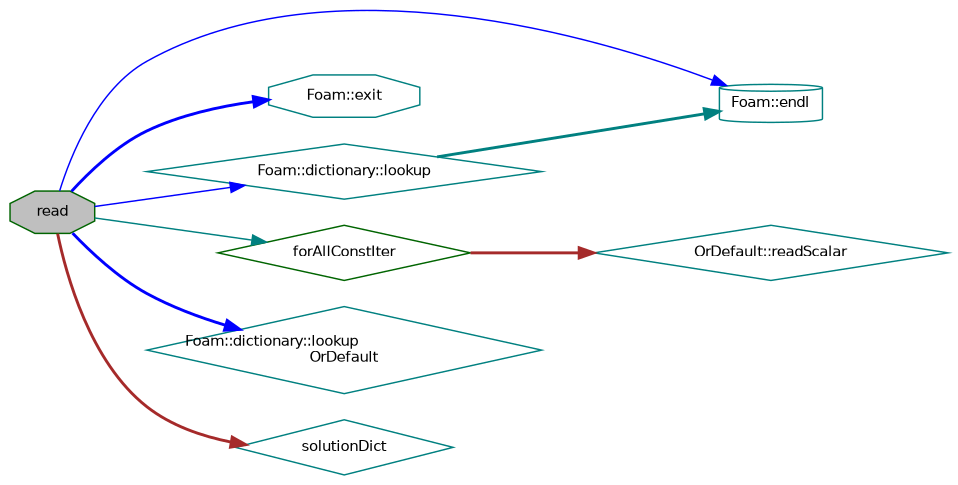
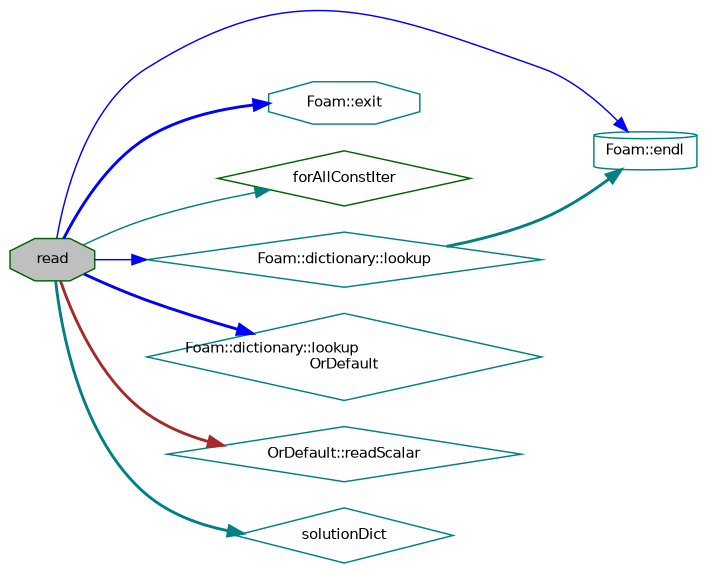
(525, 253) -> (114, 382)
(111, 368) -> (102, 437)
